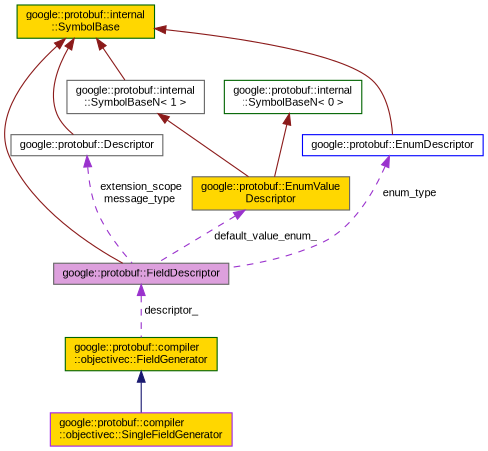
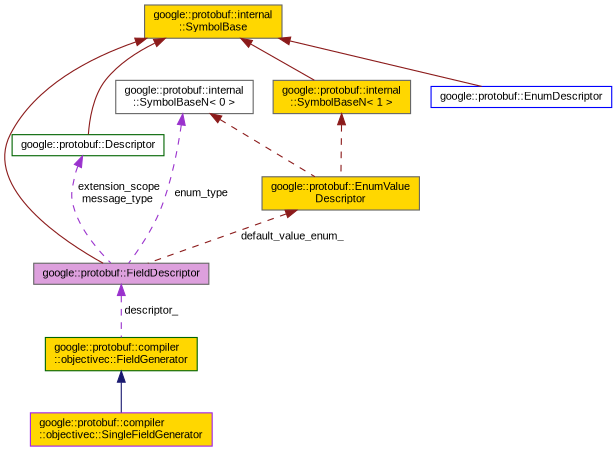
(86, 22) -> (213, 22)
(136, 97) -> (342, 97)
(293, 97) -> (184, 97)
(87, 145) -> (88, 145)
(208, 148) -> (341, 151)
(281, 151) -> (267, 148)
(196, 240) -> (217, 239)
(324, 242) -> (165, 198)
